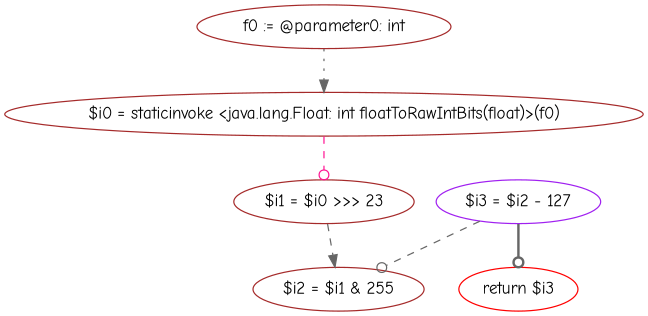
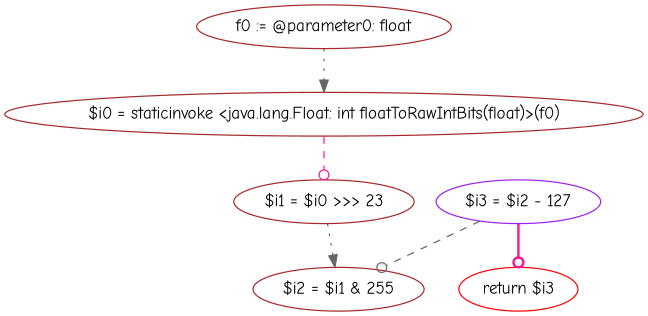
(324, 27) -> (324, 27)
(330, 240) -> (330, 240)
(518, 241) -> (518, 241)
